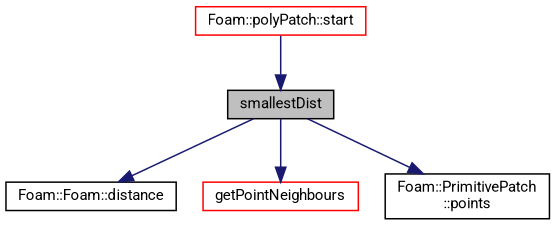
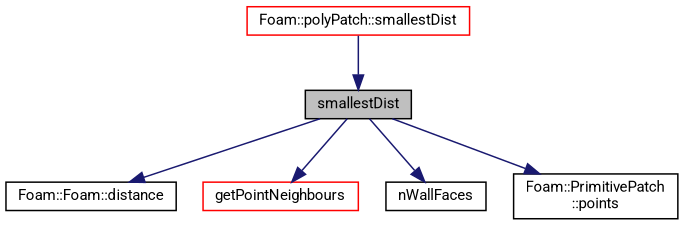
(281, 21) -> (358, 21)
none -> (436, 196)
